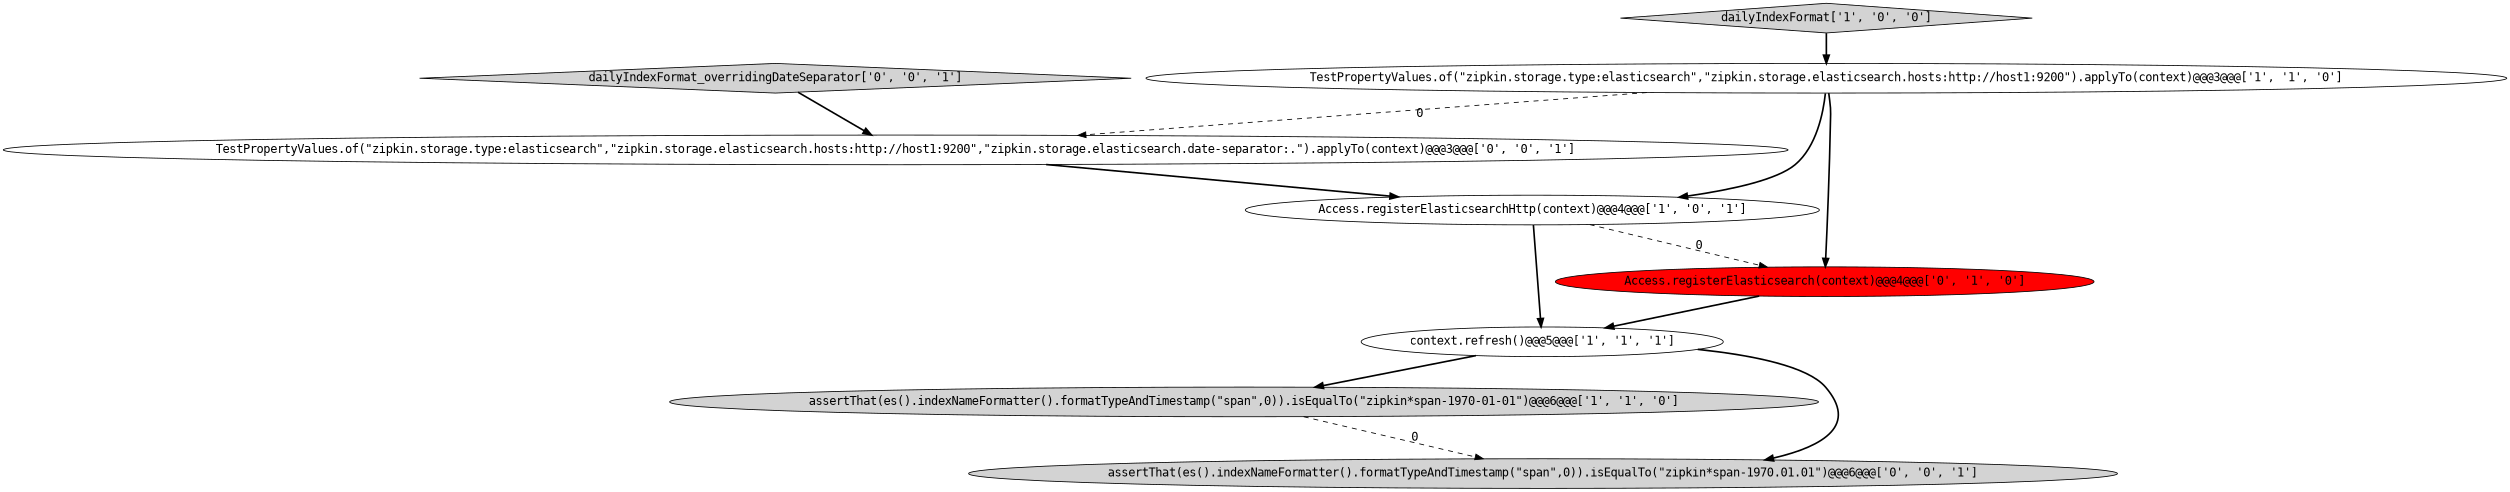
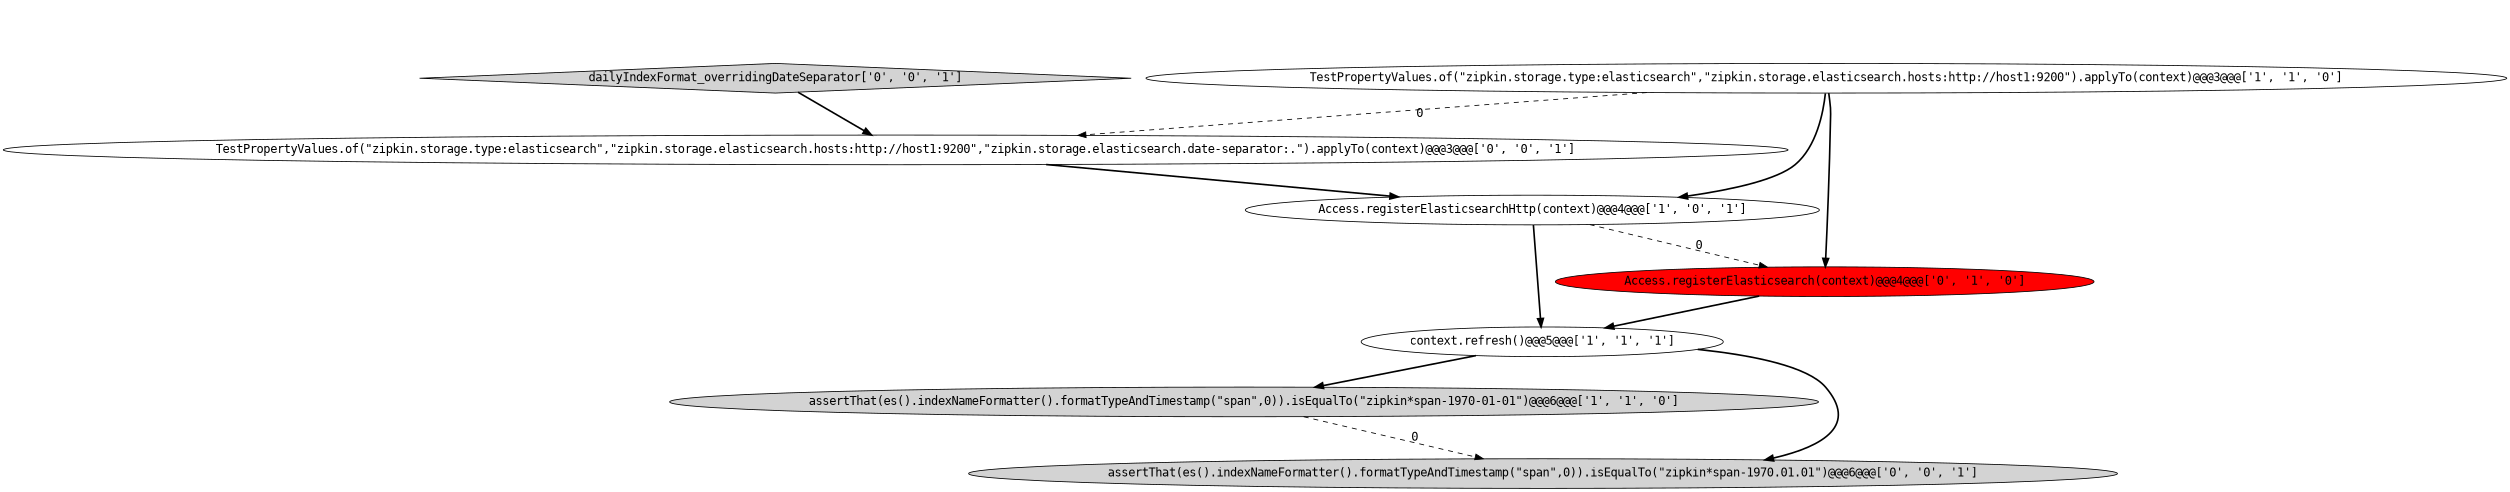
(1826, 18) -> none
